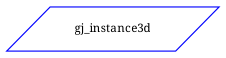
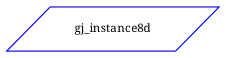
(113, 29) -> (113, 29)
